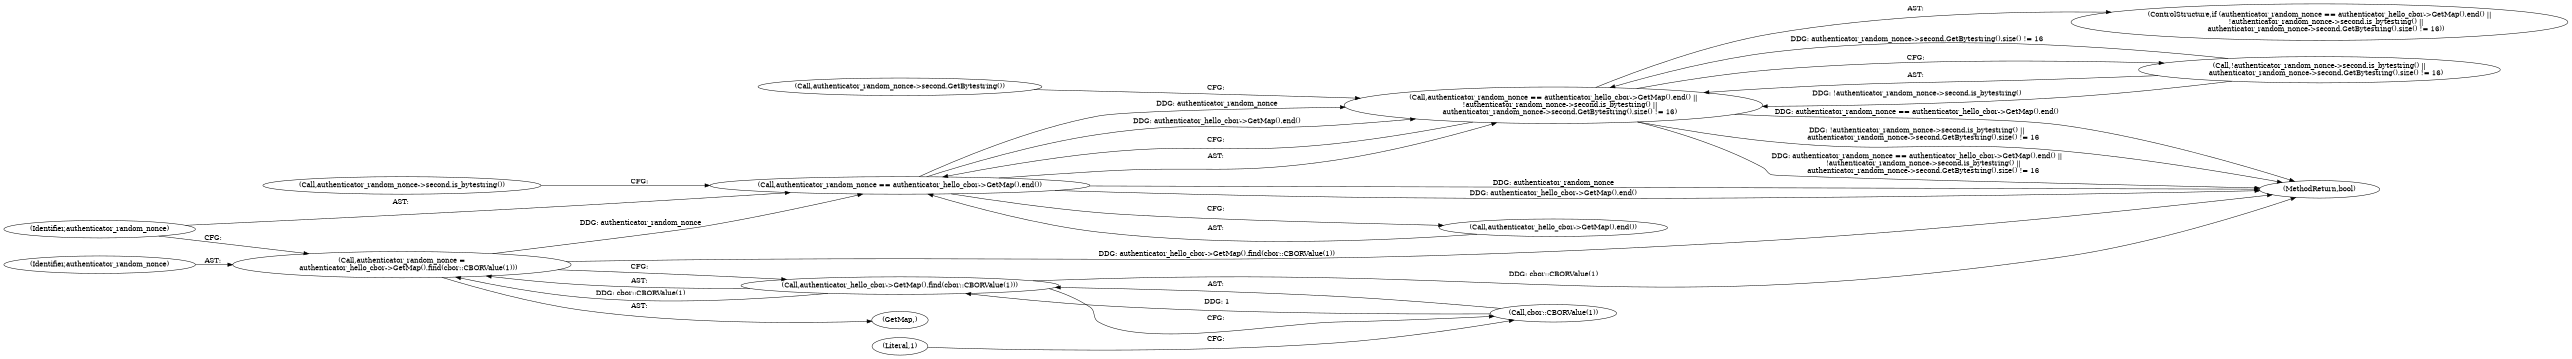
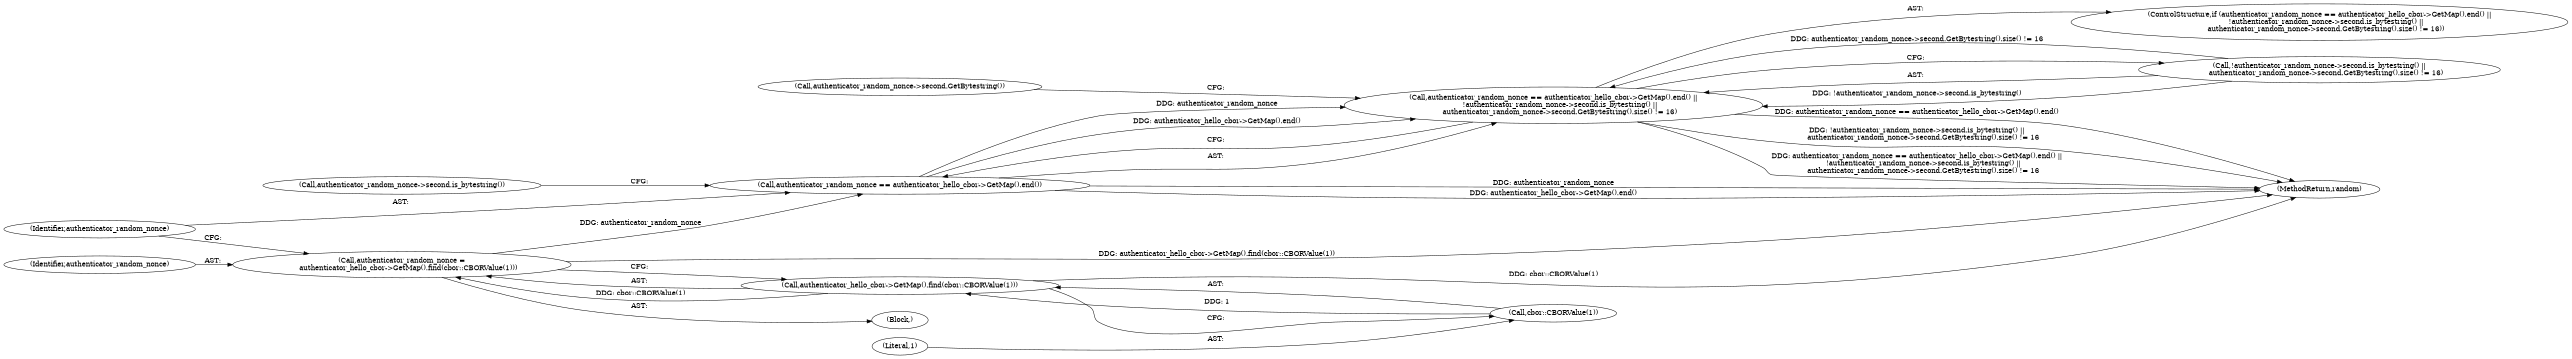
(2319, 189) -> (2319, 189)
(1553, 228) -> none
(900, 320) -> (900, 320)
(1217, 339) -> (1217, 339)
